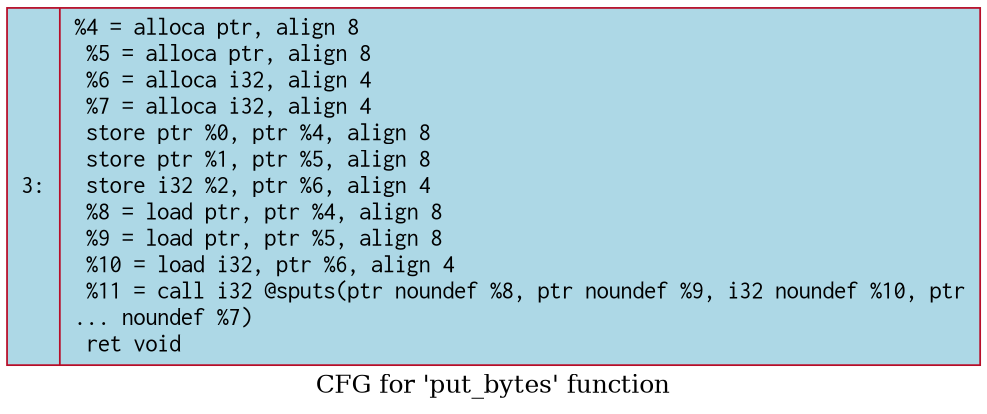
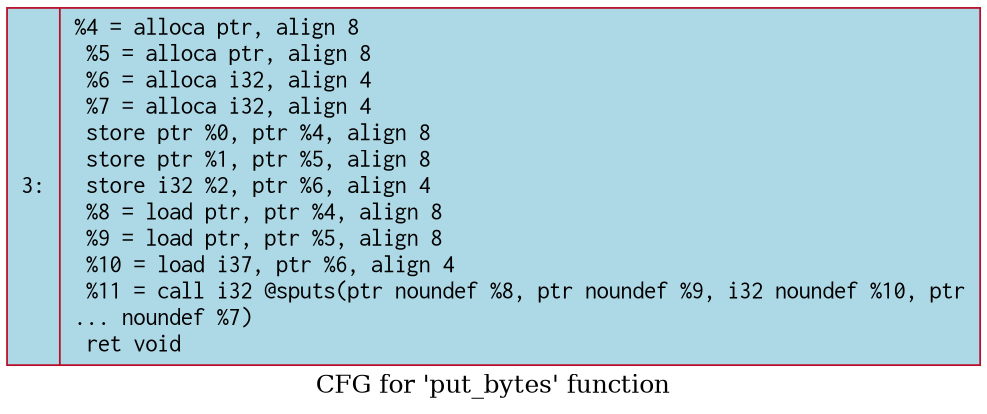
(265, 265) -> (265, 265)
